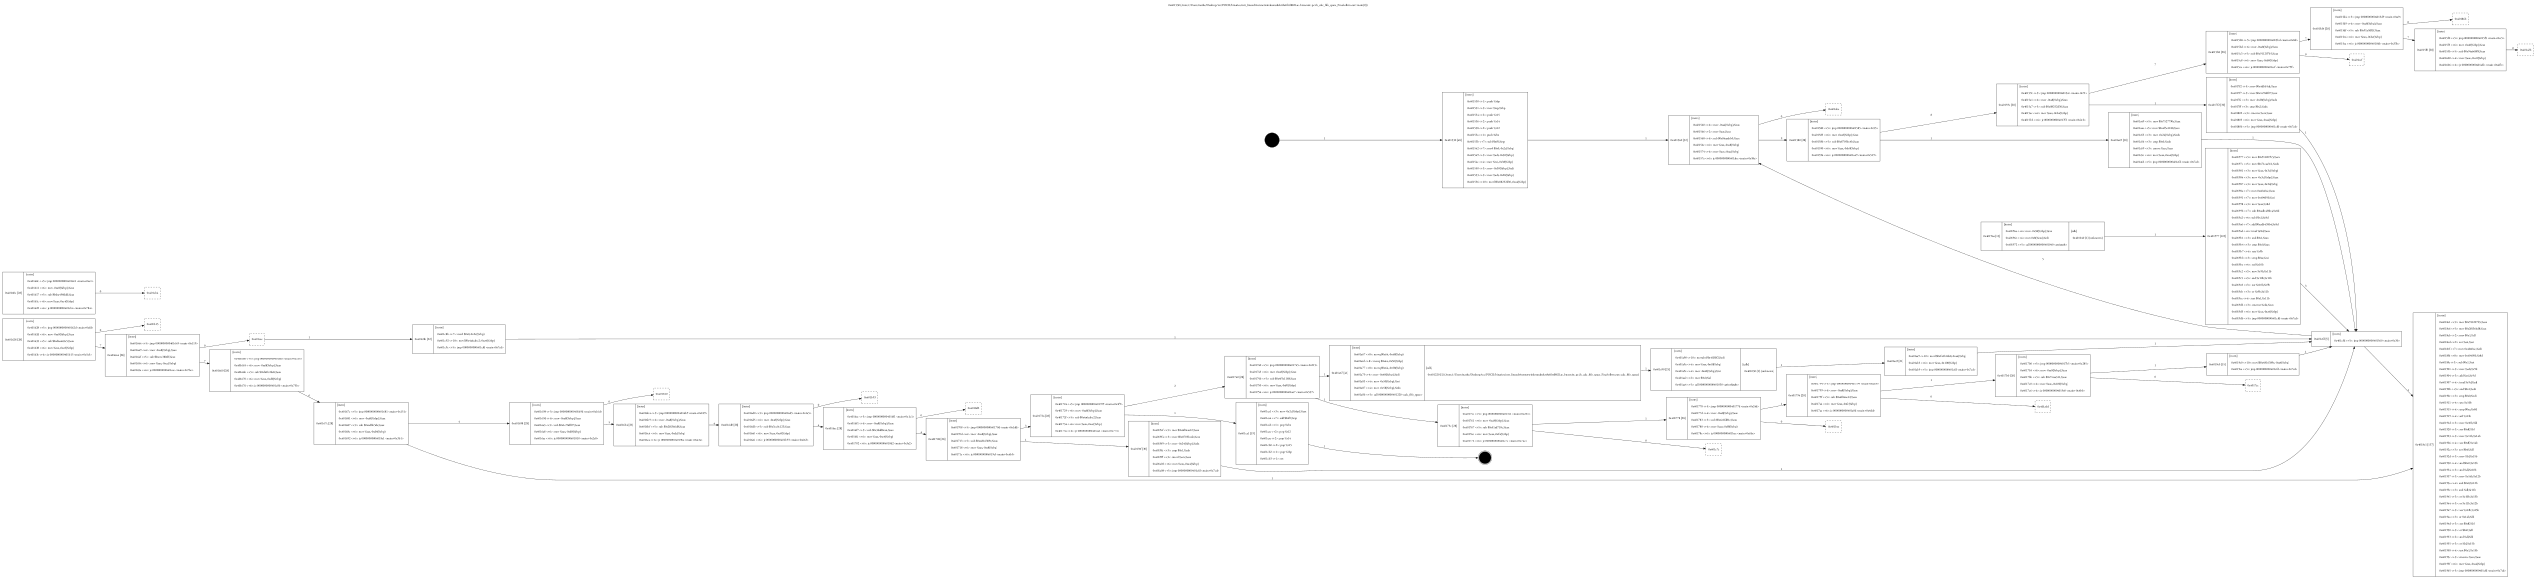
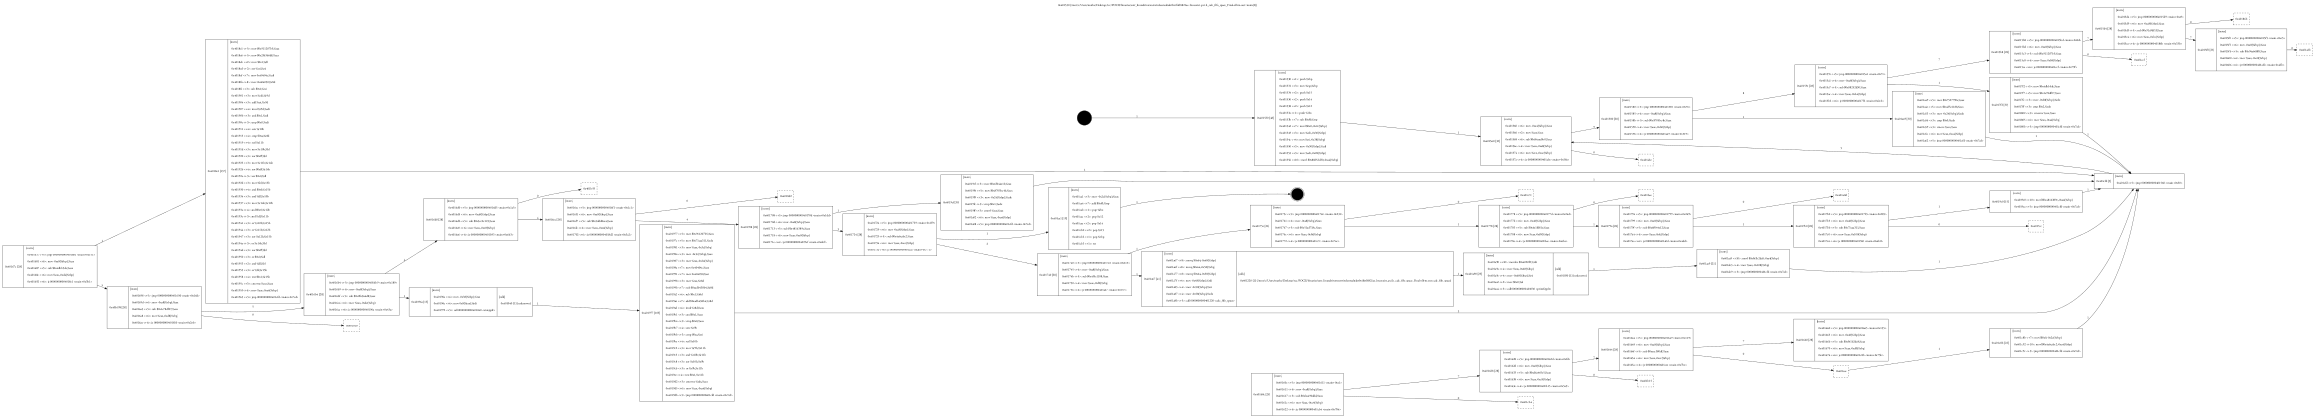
none -> (403, 298)
(2388, 371) -> (1196, 172)
none -> (1411, 383)
(308, 397) -> none
